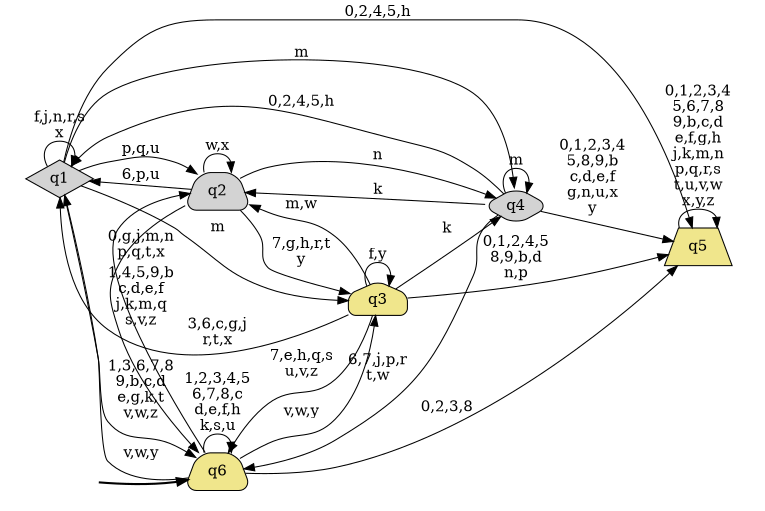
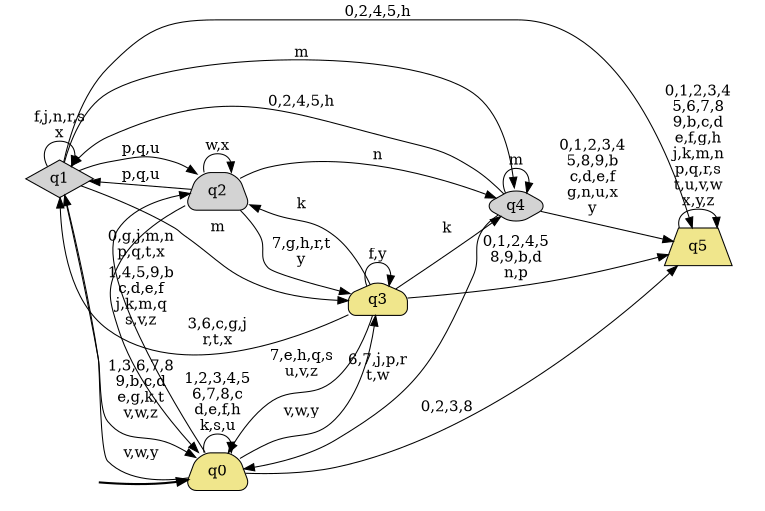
(141, 175) -> (141, 175)
(370, 198) -> none
(302, 204) -> (302, 204)
(218, 472) -> (218, 472)
